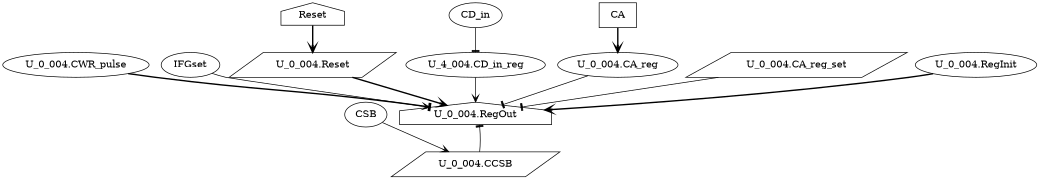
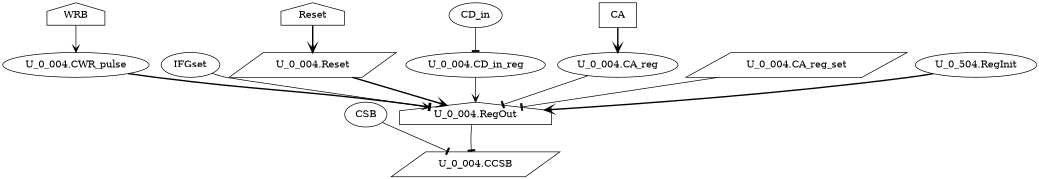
none -> (76, 15)
(476, 65) -> (476, 65)
(976, 65) -> (976, 65)
(414, 136) -> (414, 136)
(480, 140) -> (471, 137)
